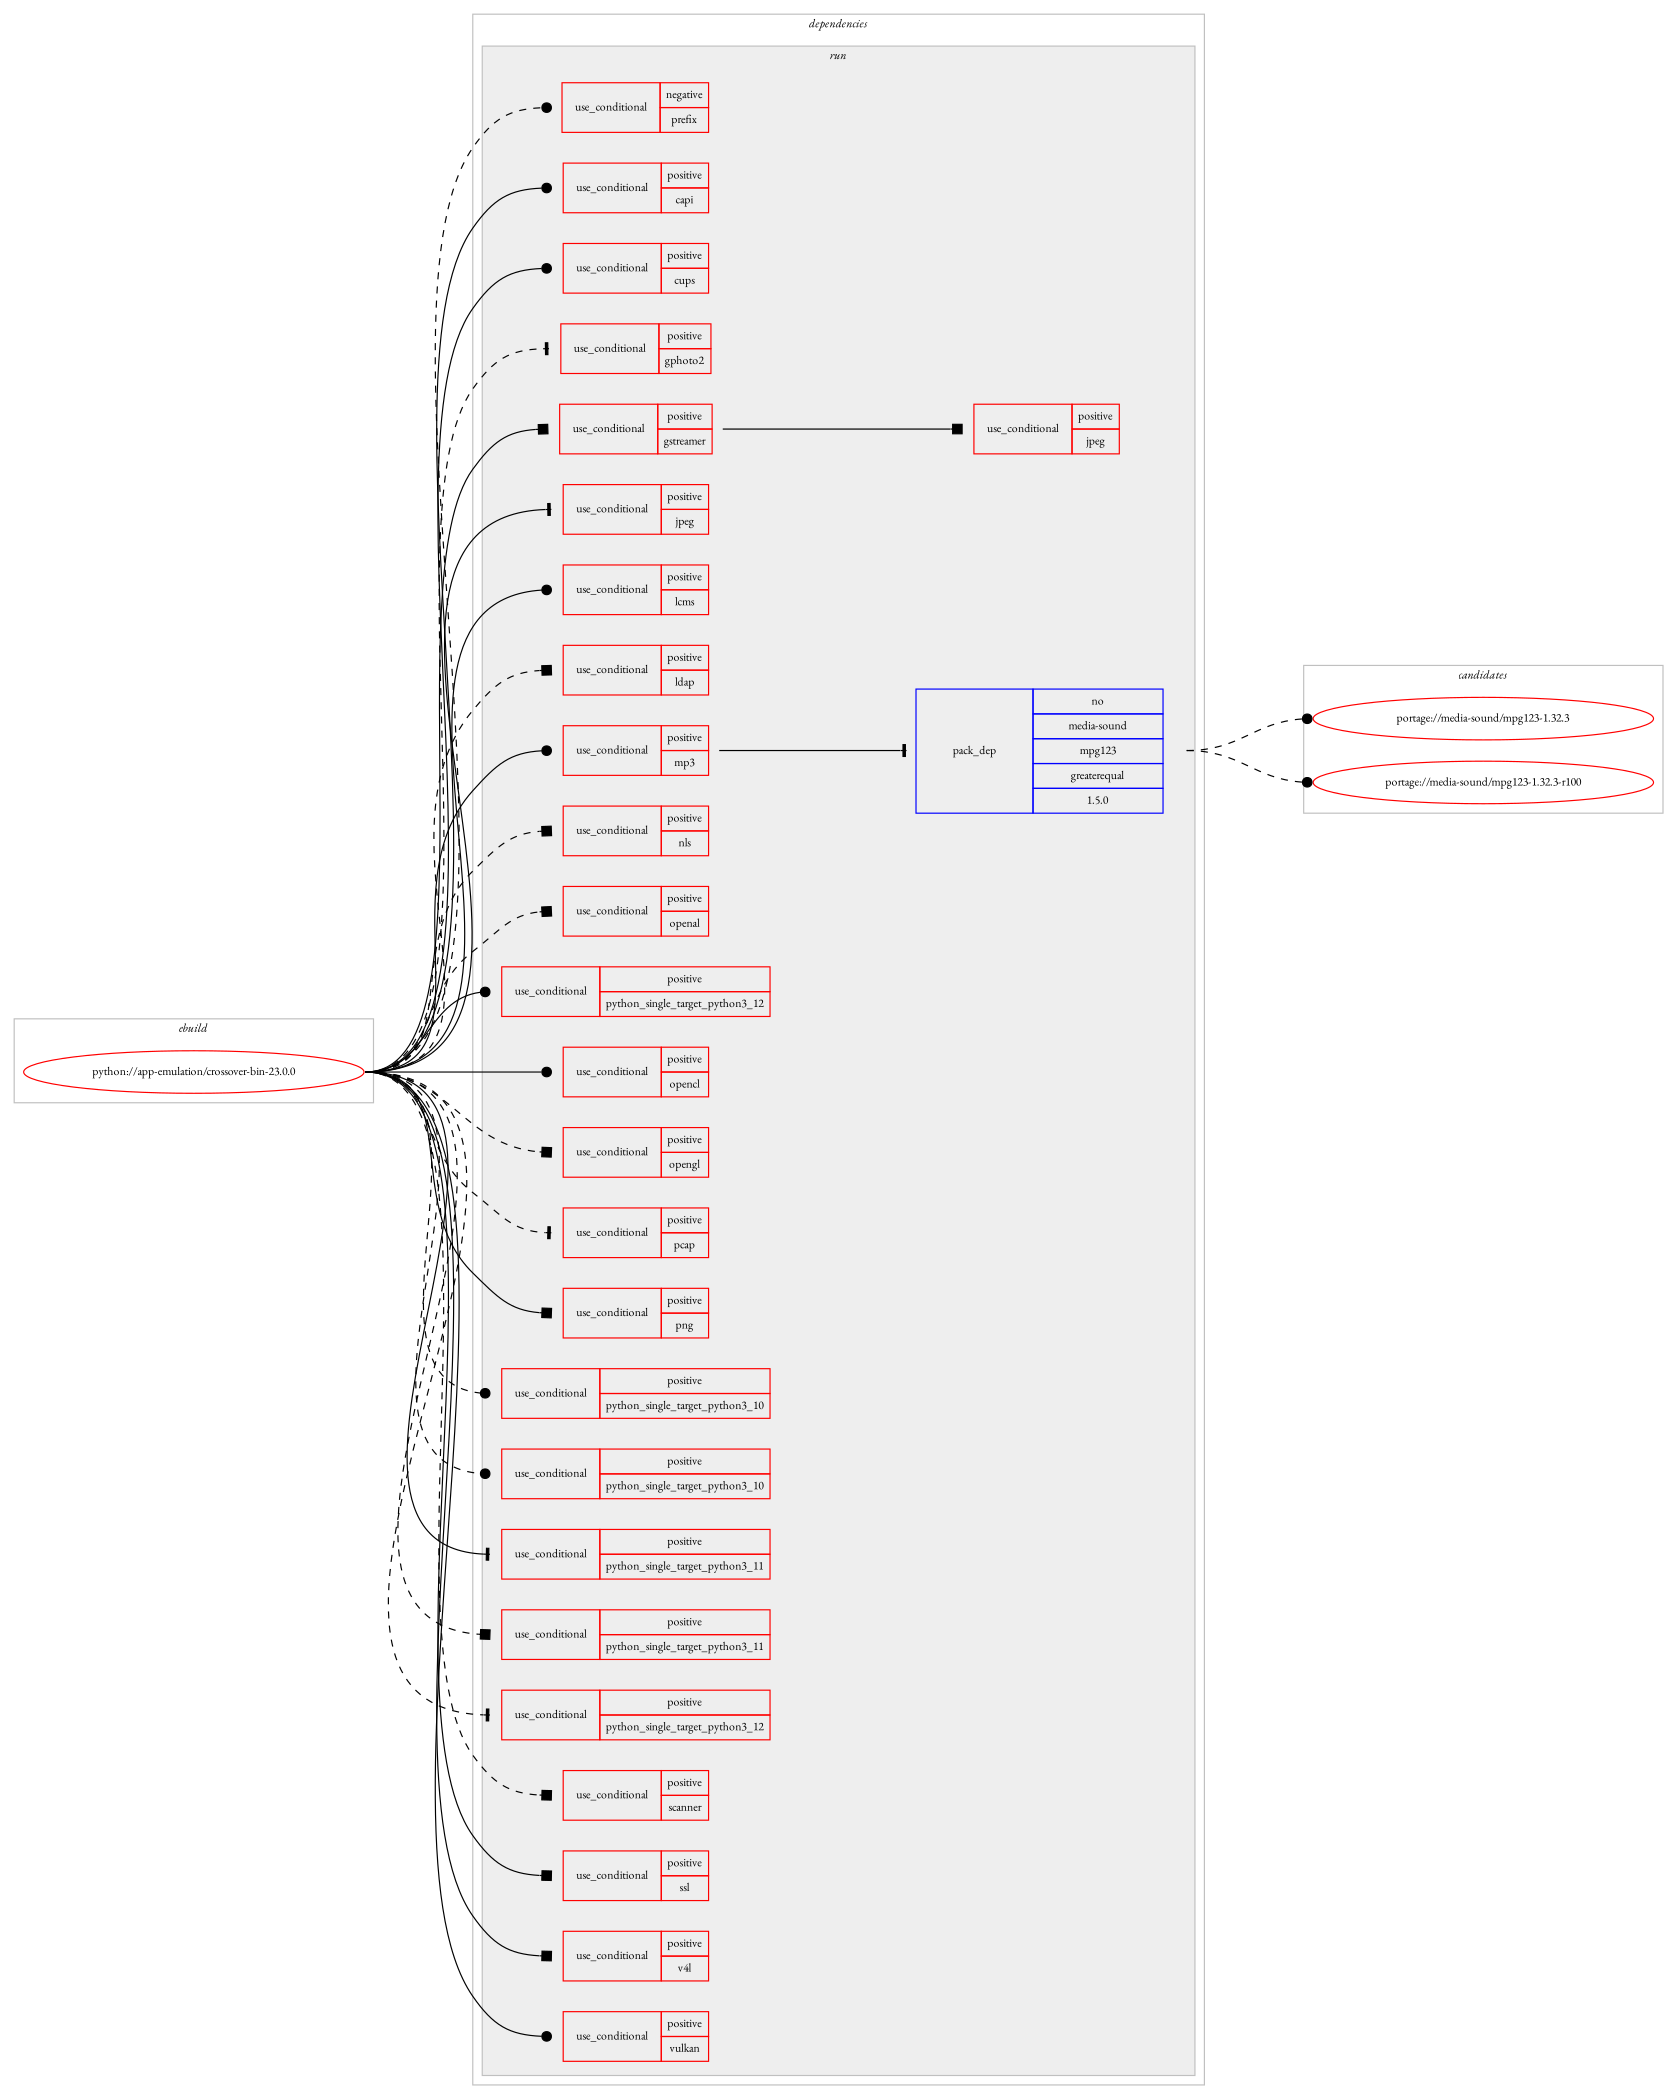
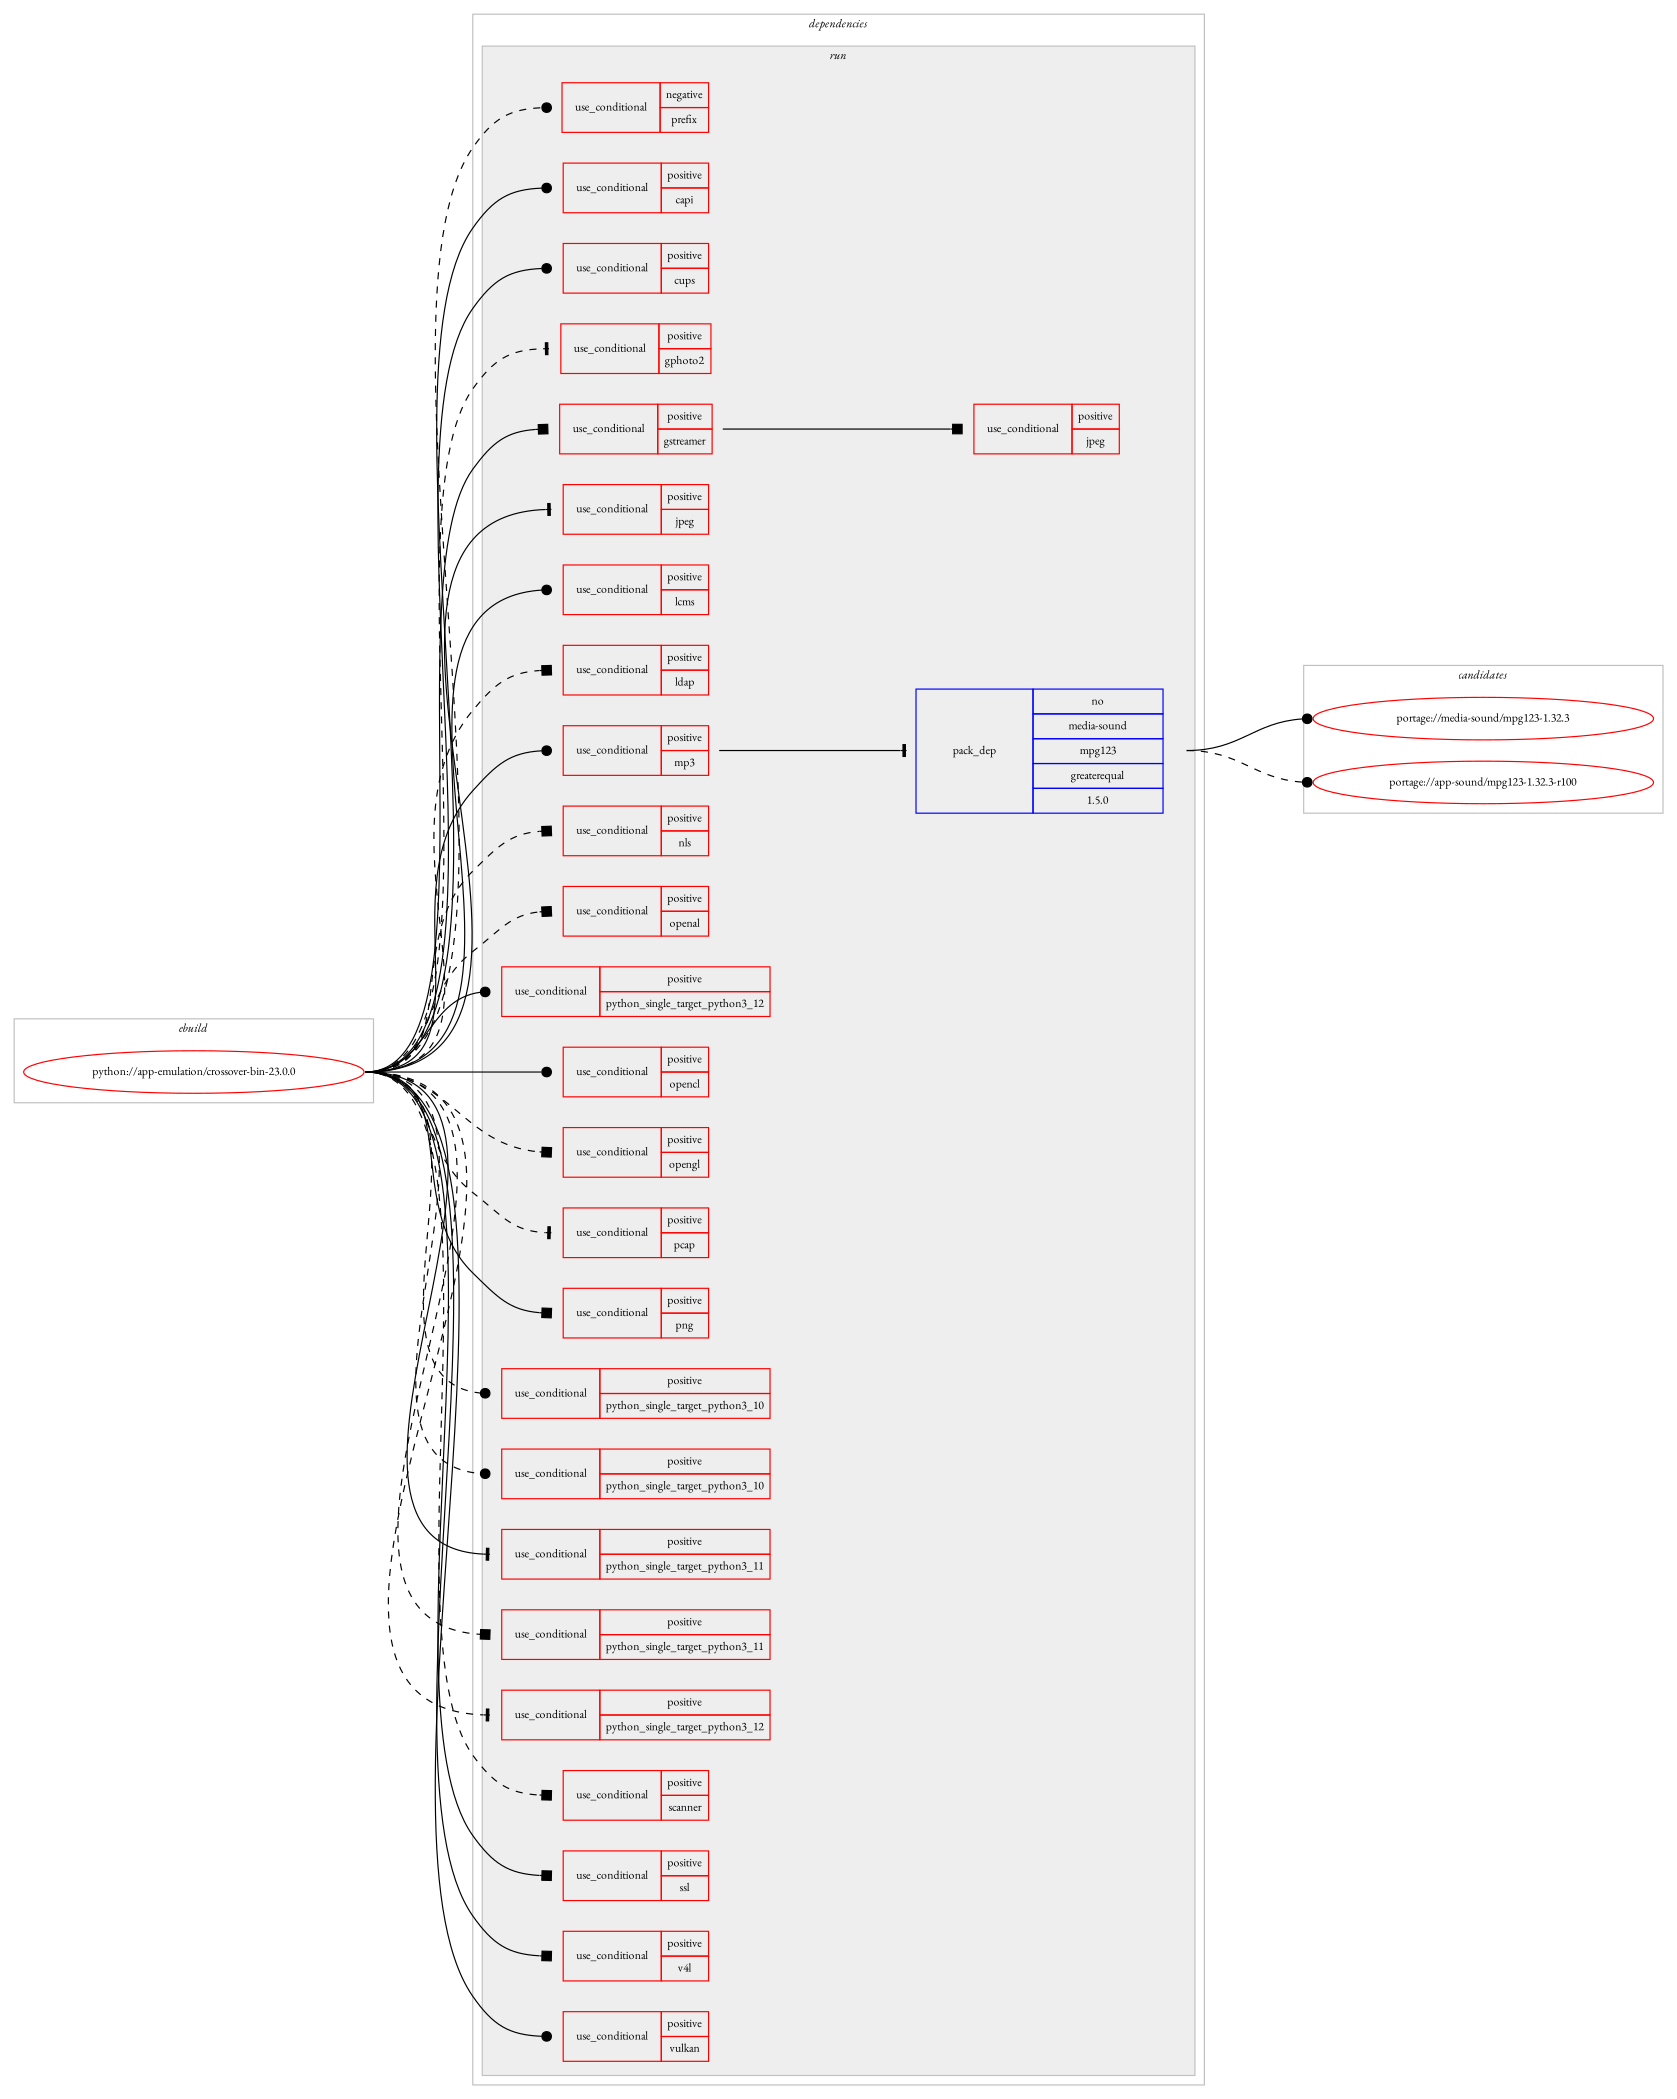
(1245, 737) -> (1245, 737)
(1483, 782) -> (1483, 782)
